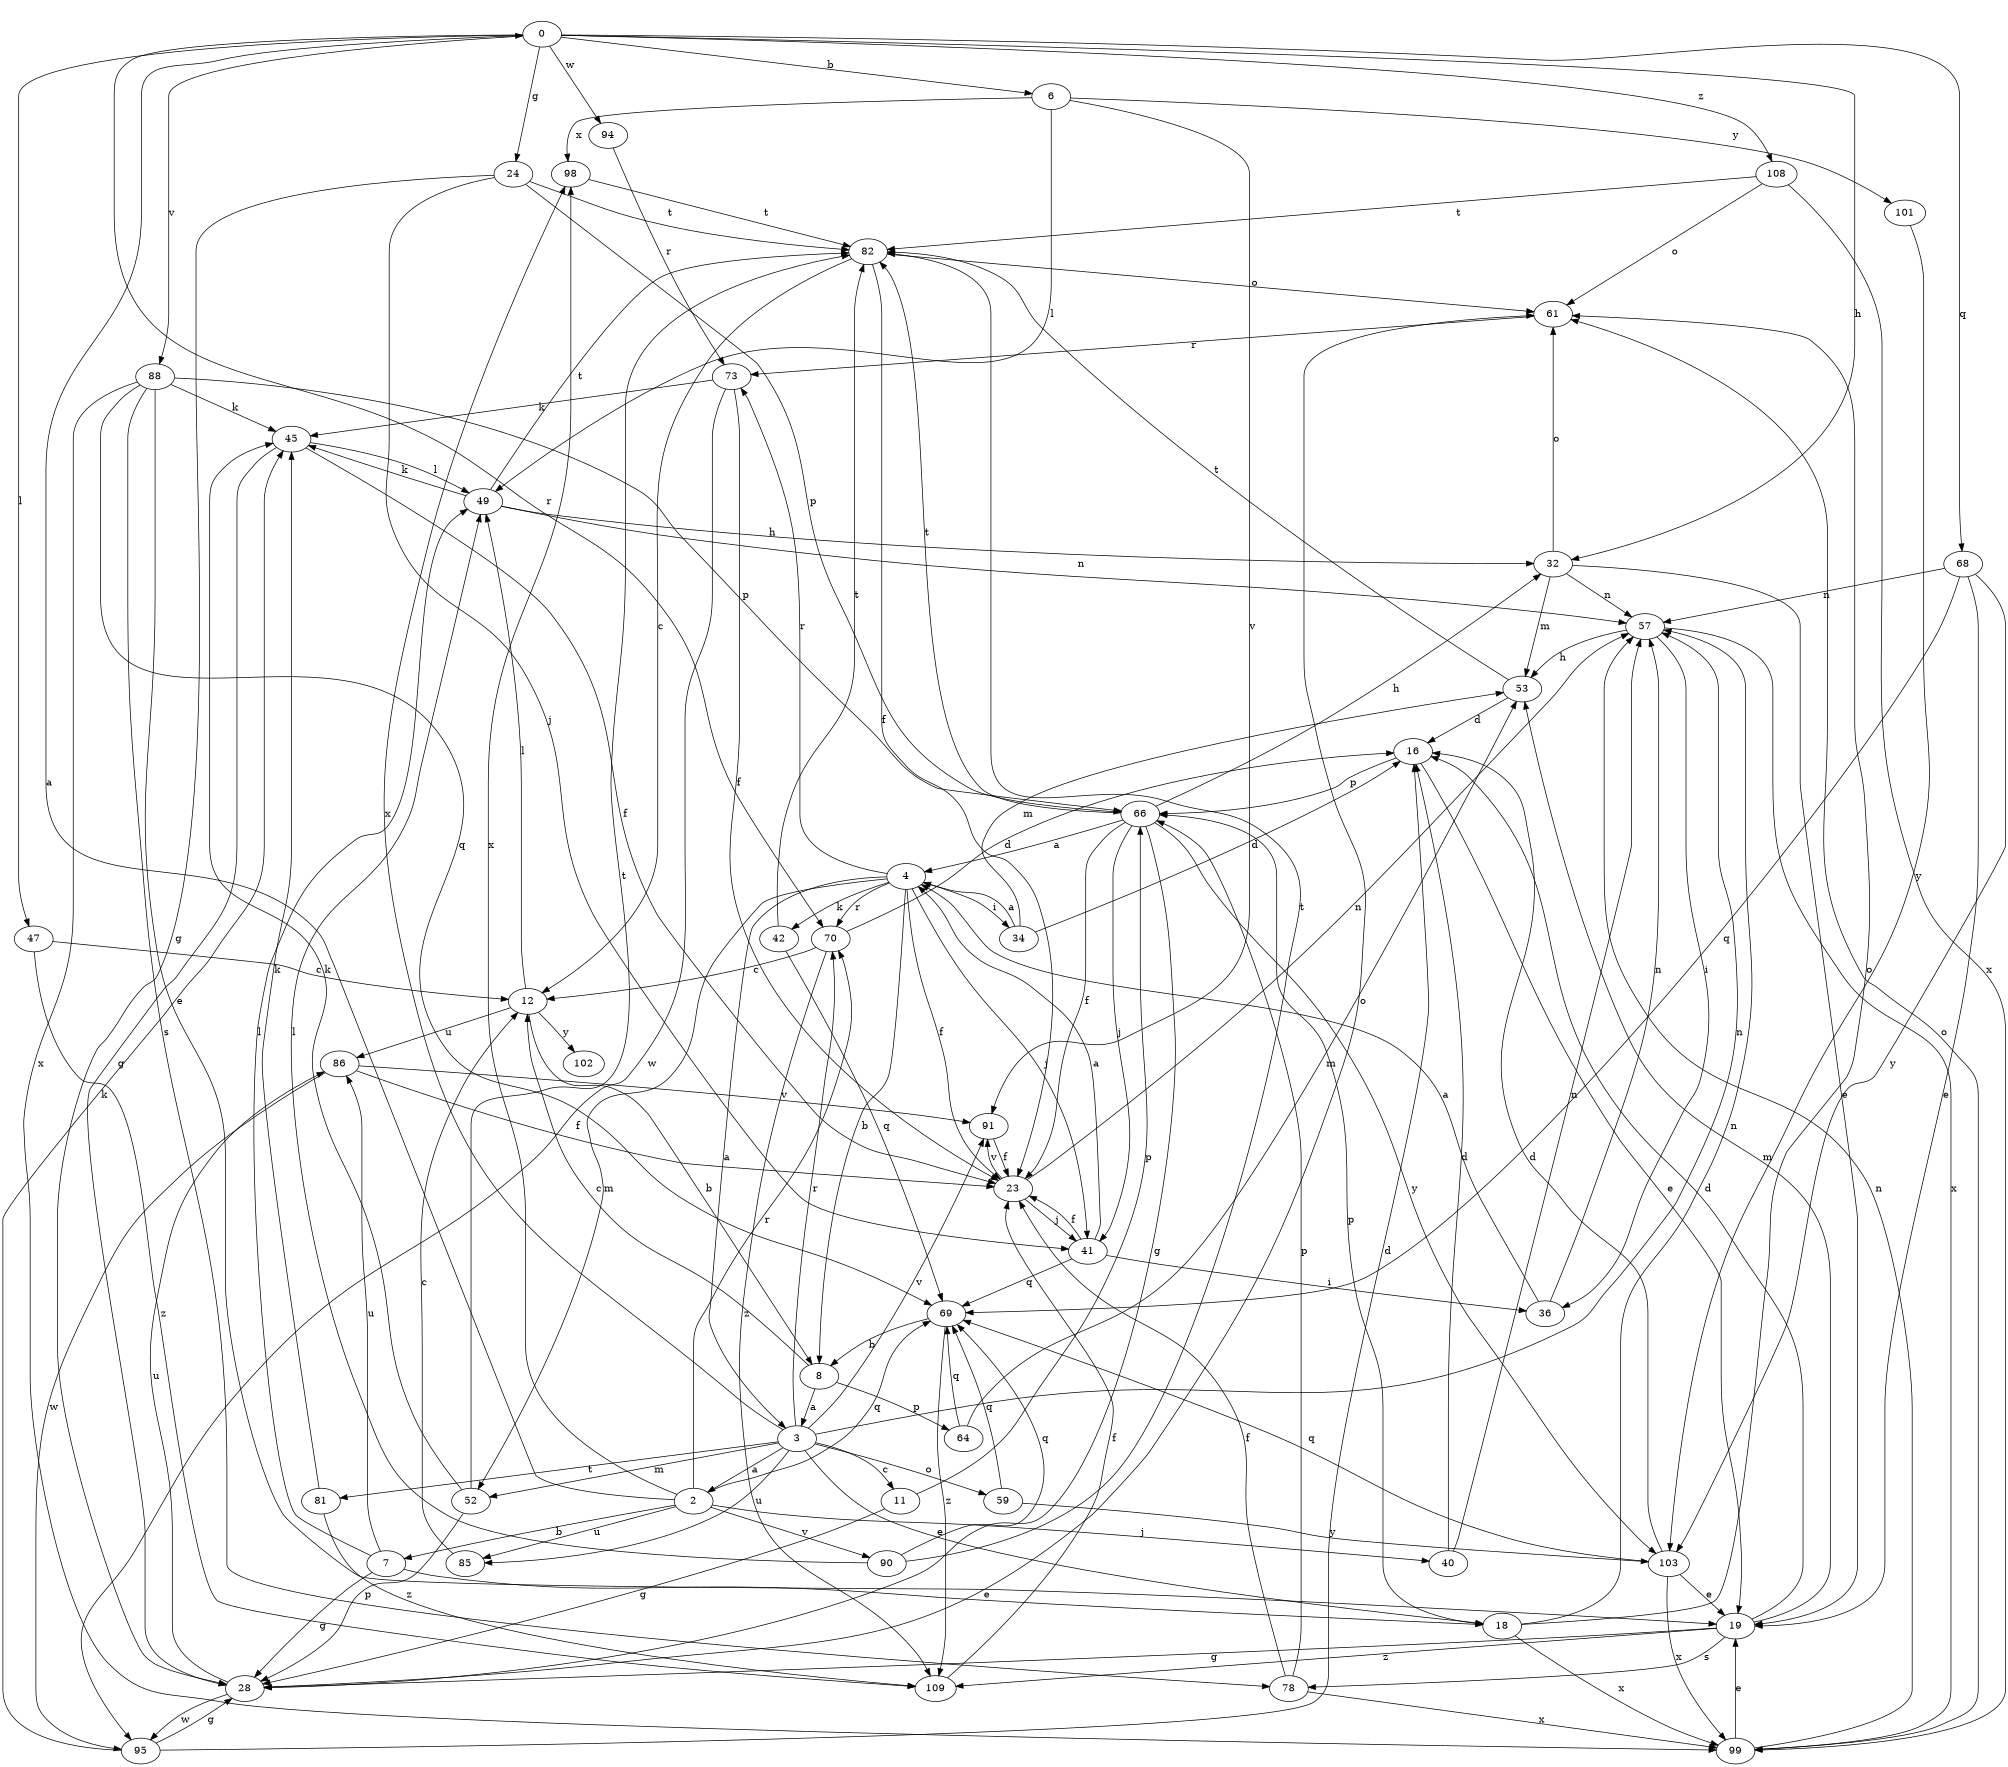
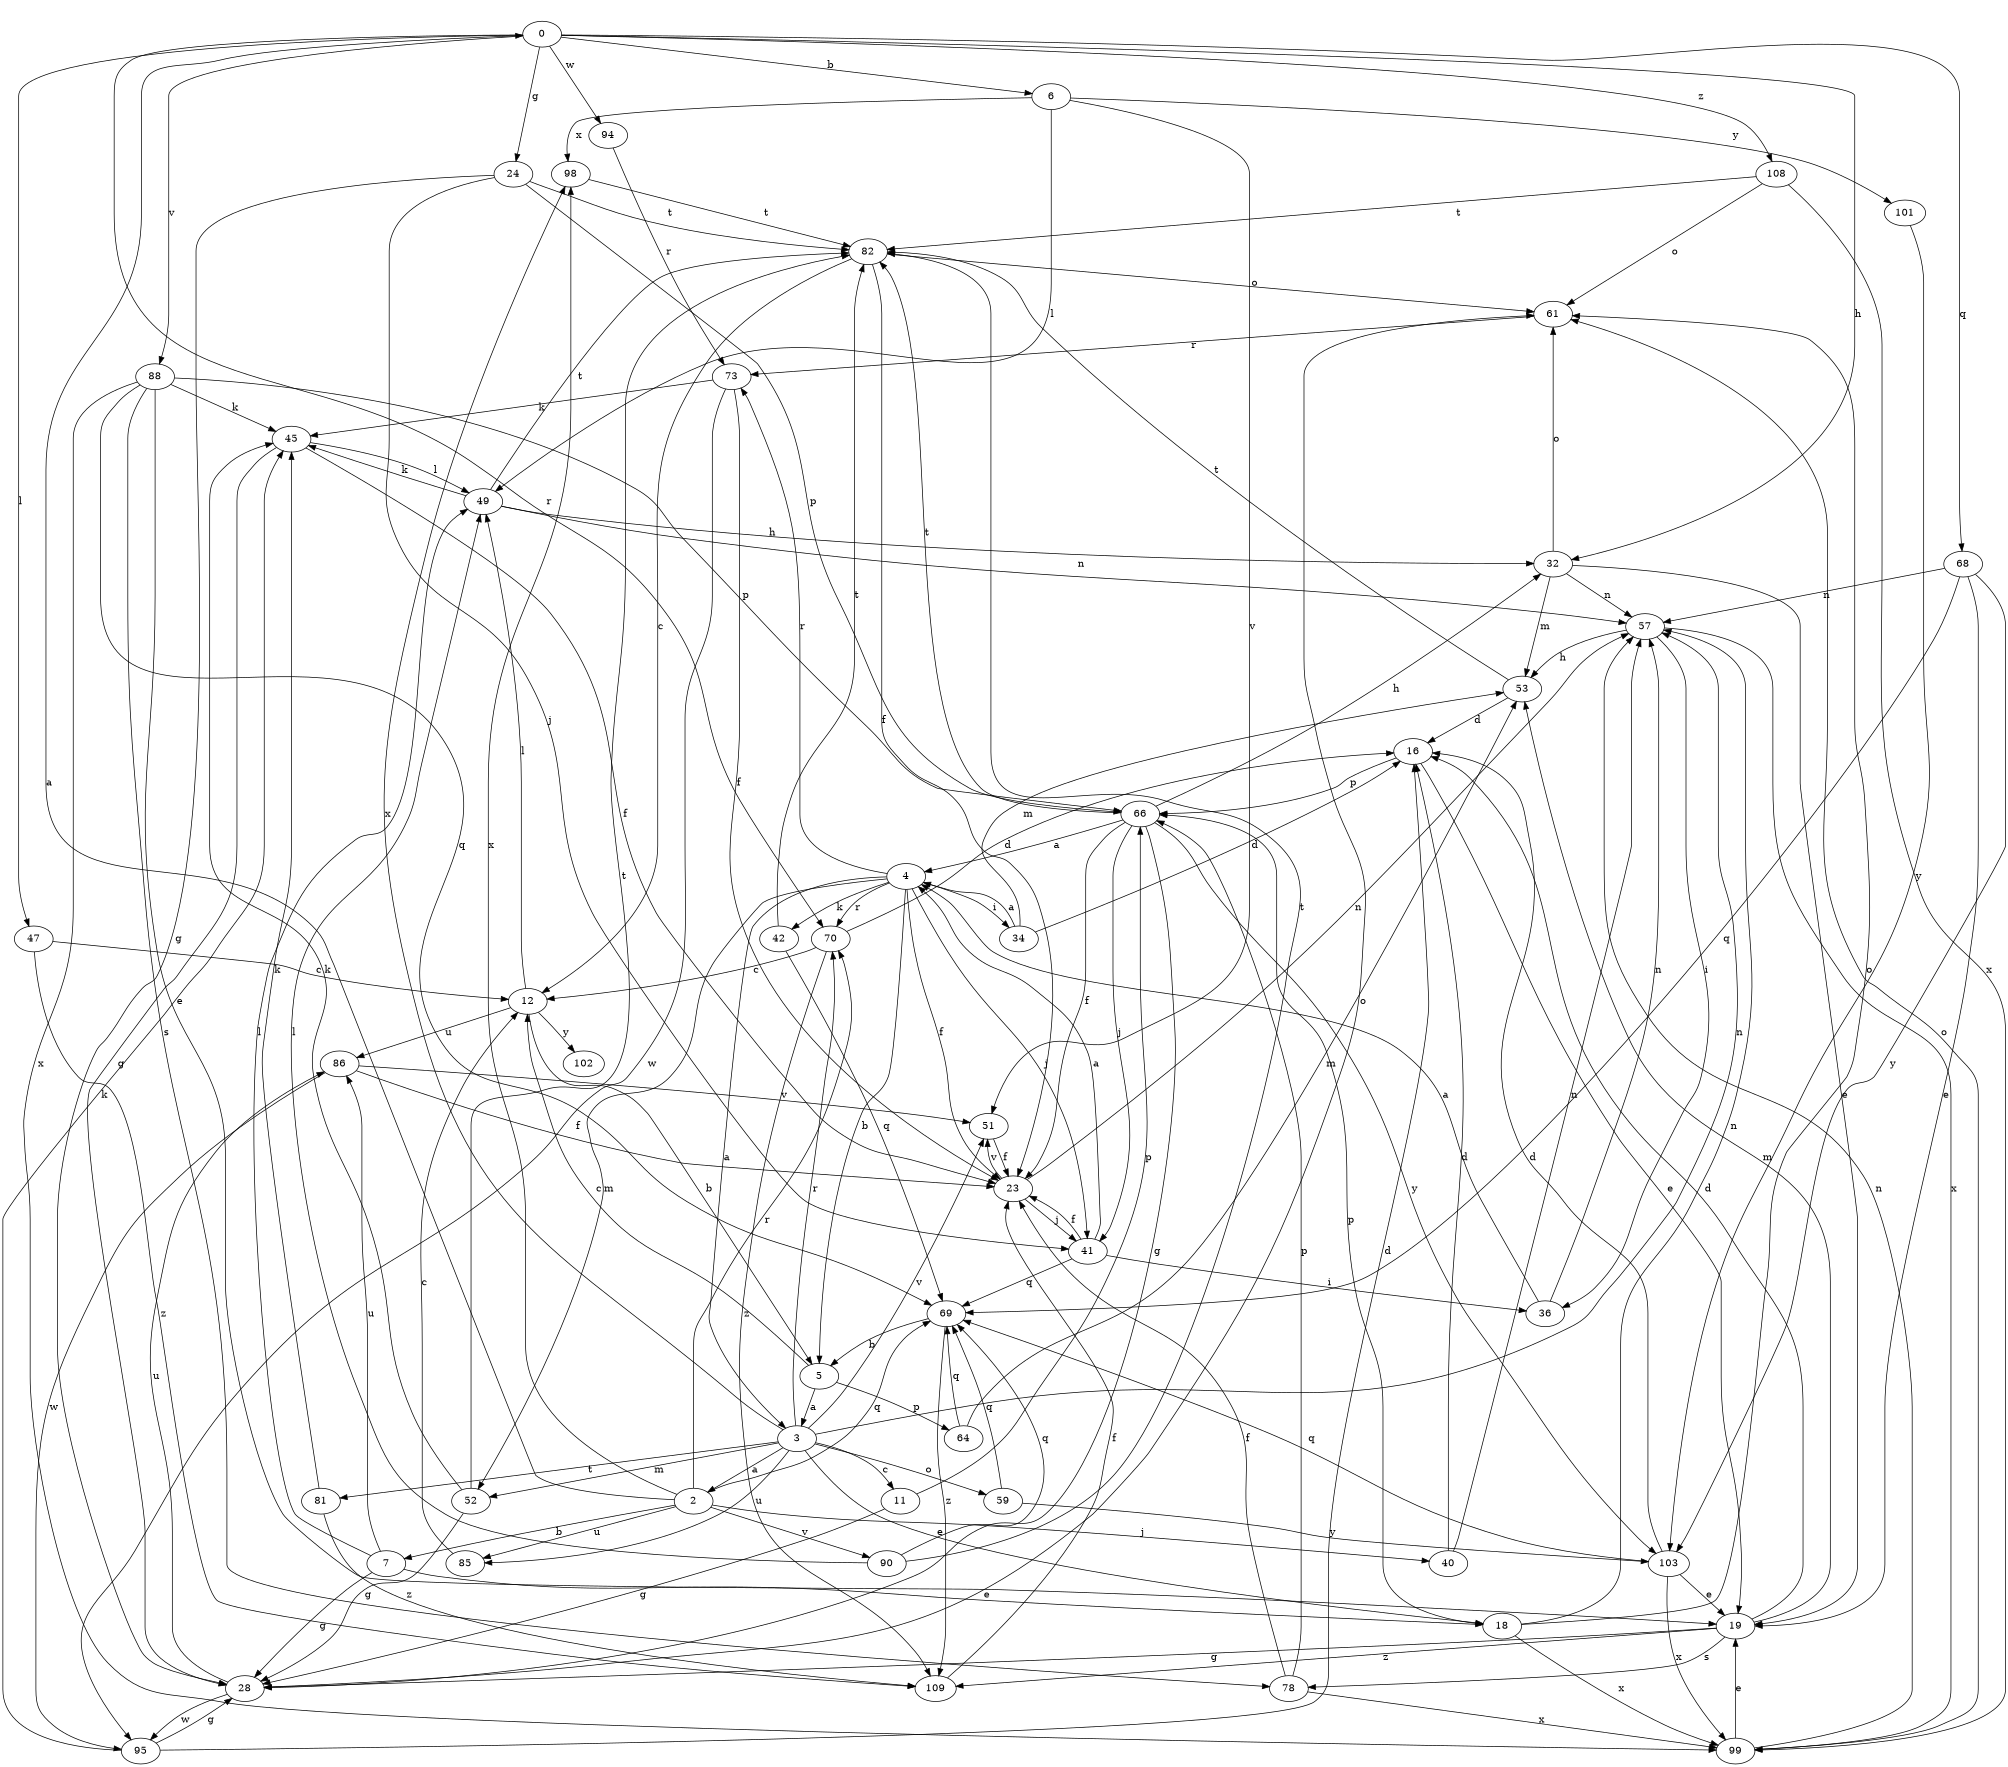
(989, 1126) -> (989, 1126)
(819, 1376) -> (819, 1376)
(368, 1595) -> (368, 1595)
